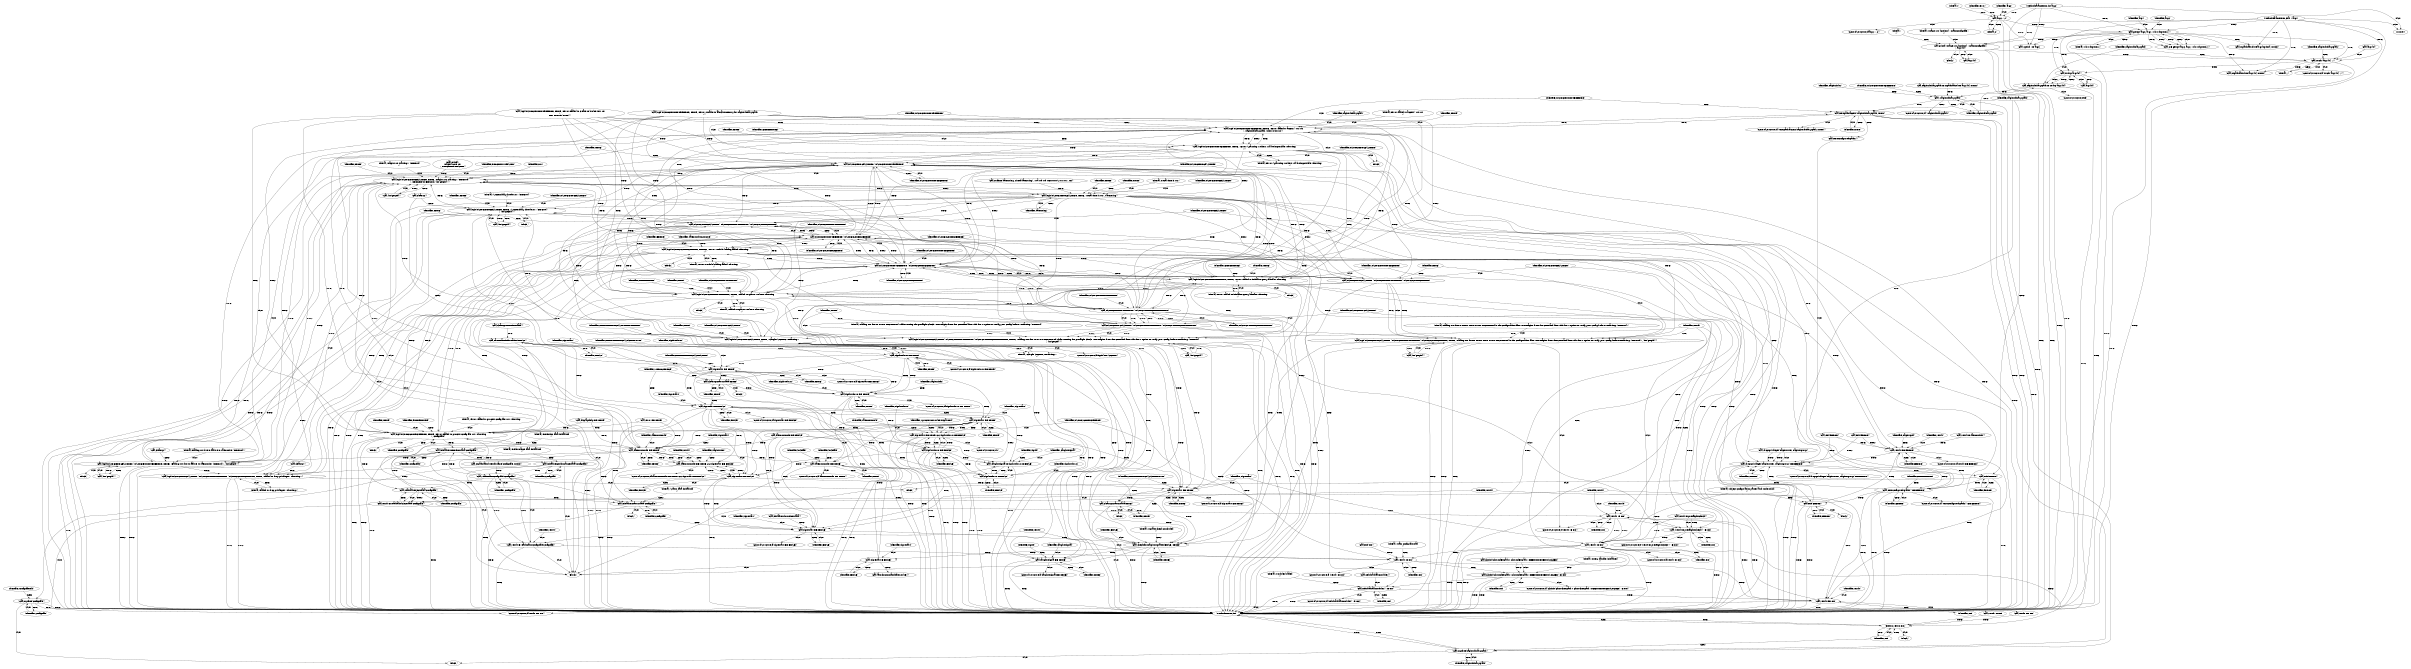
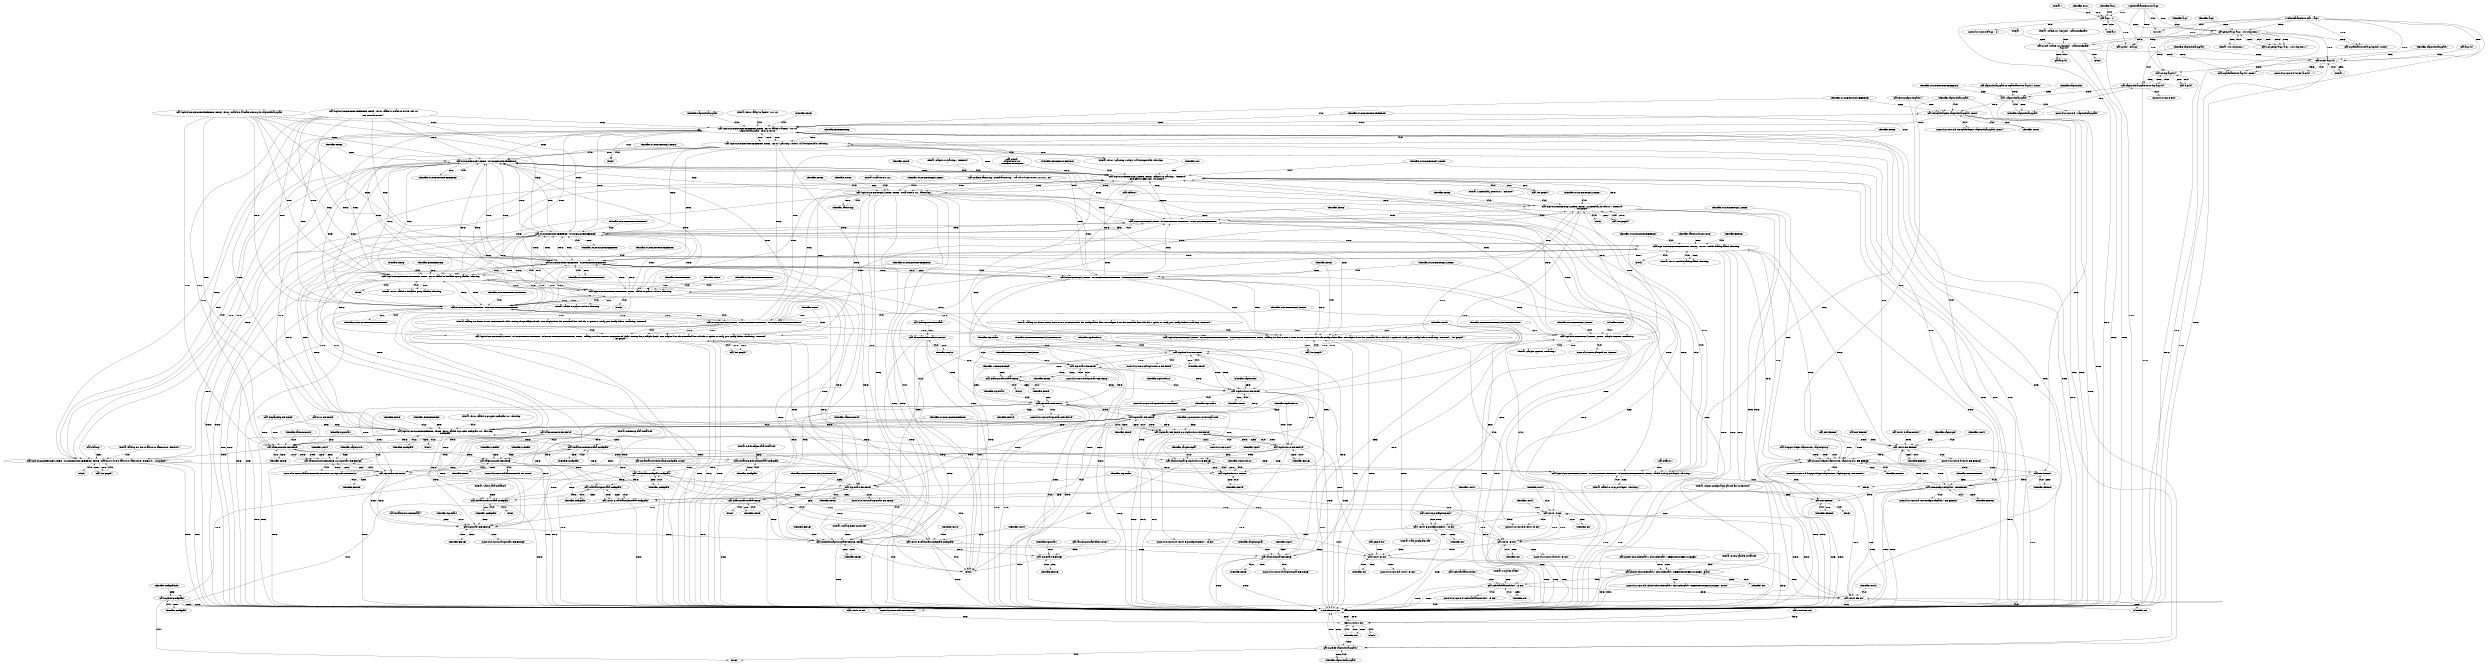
(1942, 104) -> (2046, 104)
(1867, 128) -> (1929, 105)
(567, 489) -> (568, 484)
(1366, 545) -> (1377, 542)
(884, 567) -> (1070, 549)
